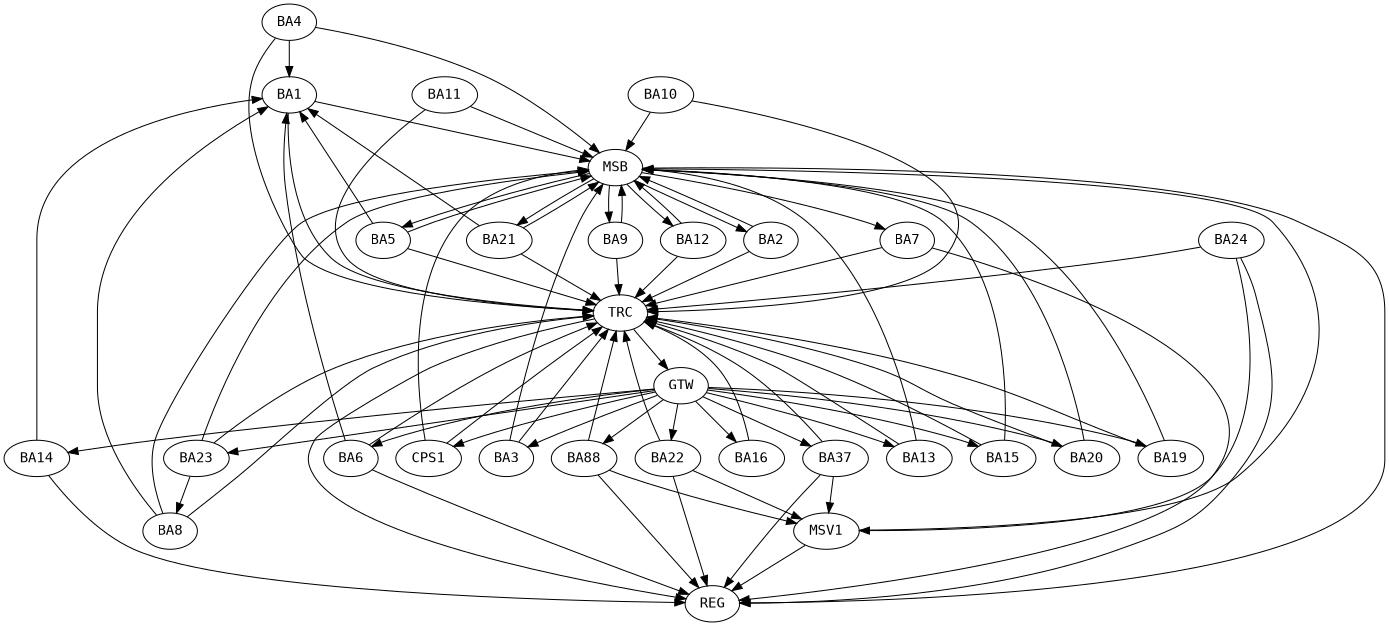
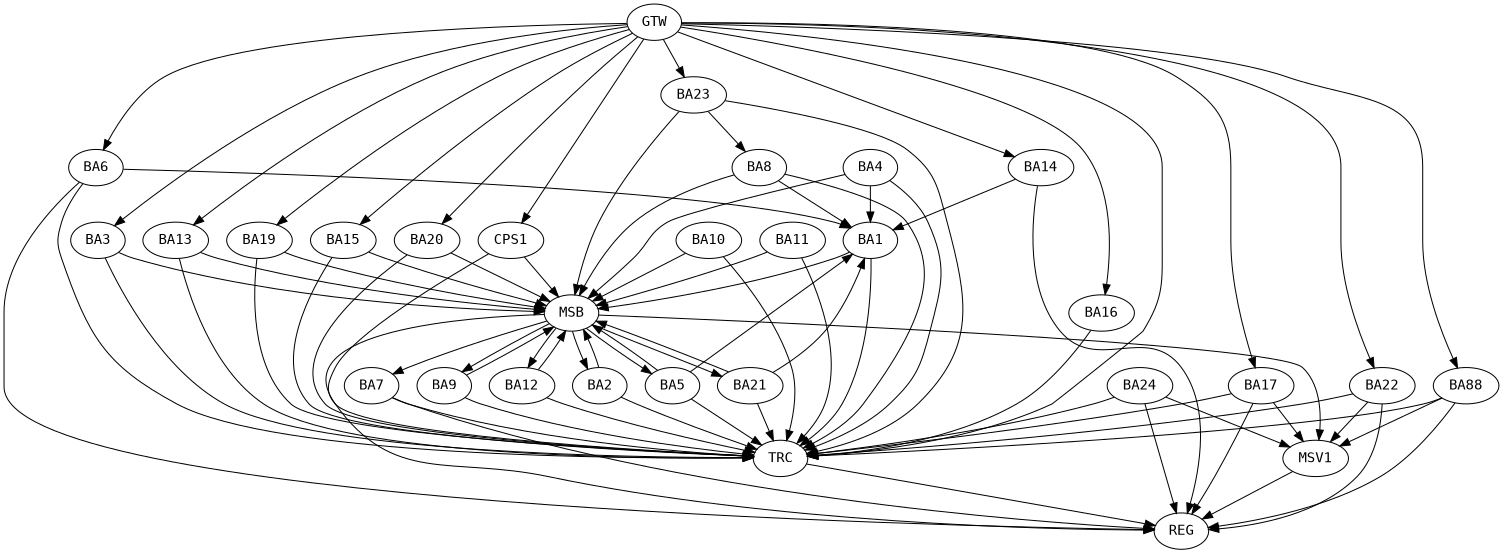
(1289, 243) -> (985, 334)
(647, 346) -> (1162, 170)
(836, 458) -> (1261, 386)
